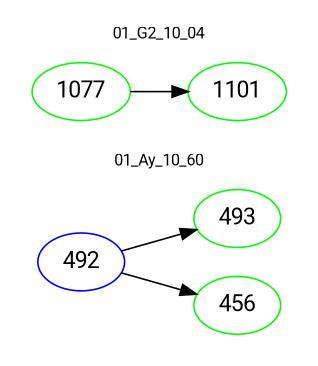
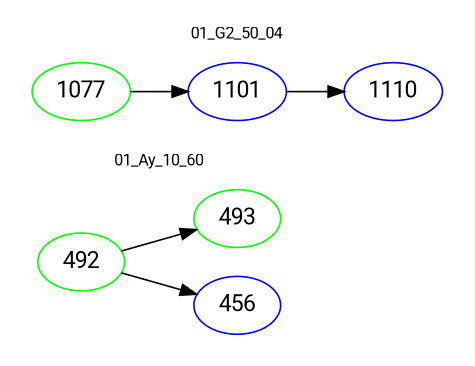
(159, 35) -> (237, 35)
(237, 92) -> (237, 92)
none -> (393, 92)
(81, 262) -> (81, 262)
(237, 305) -> (237, 305)
